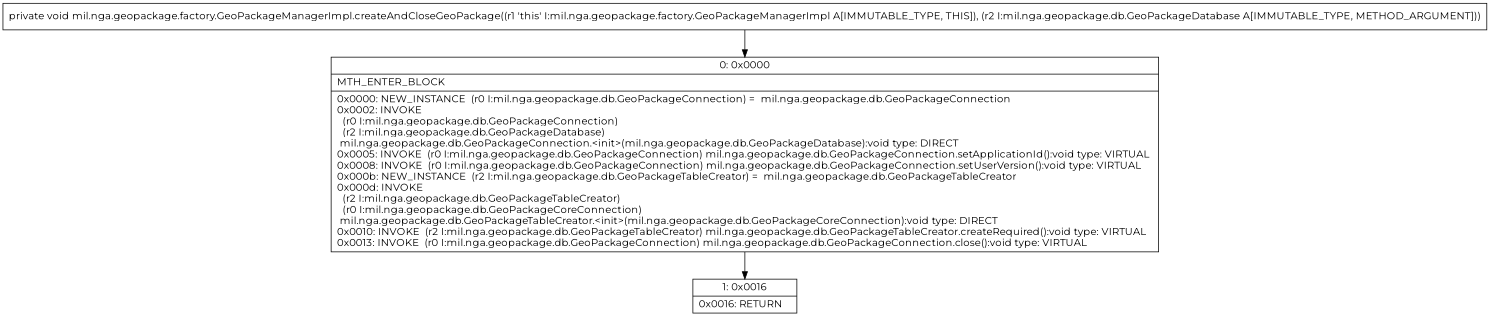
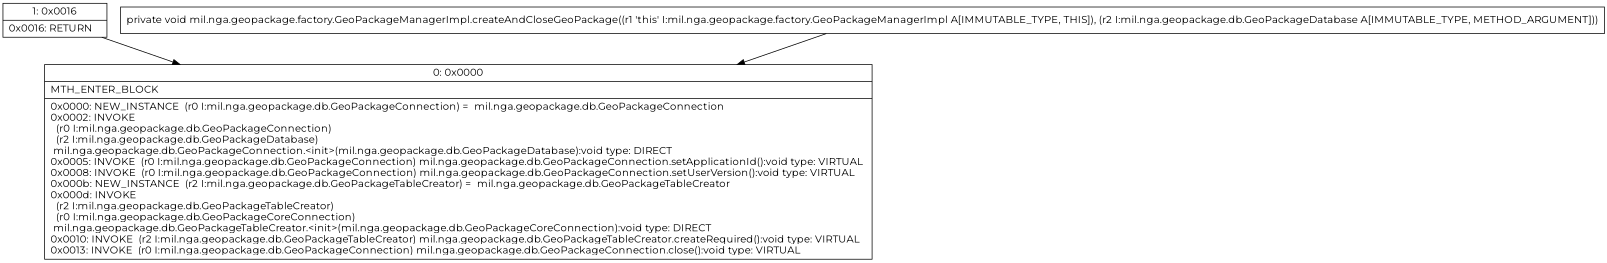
(745, 262) -> (137, 50)
